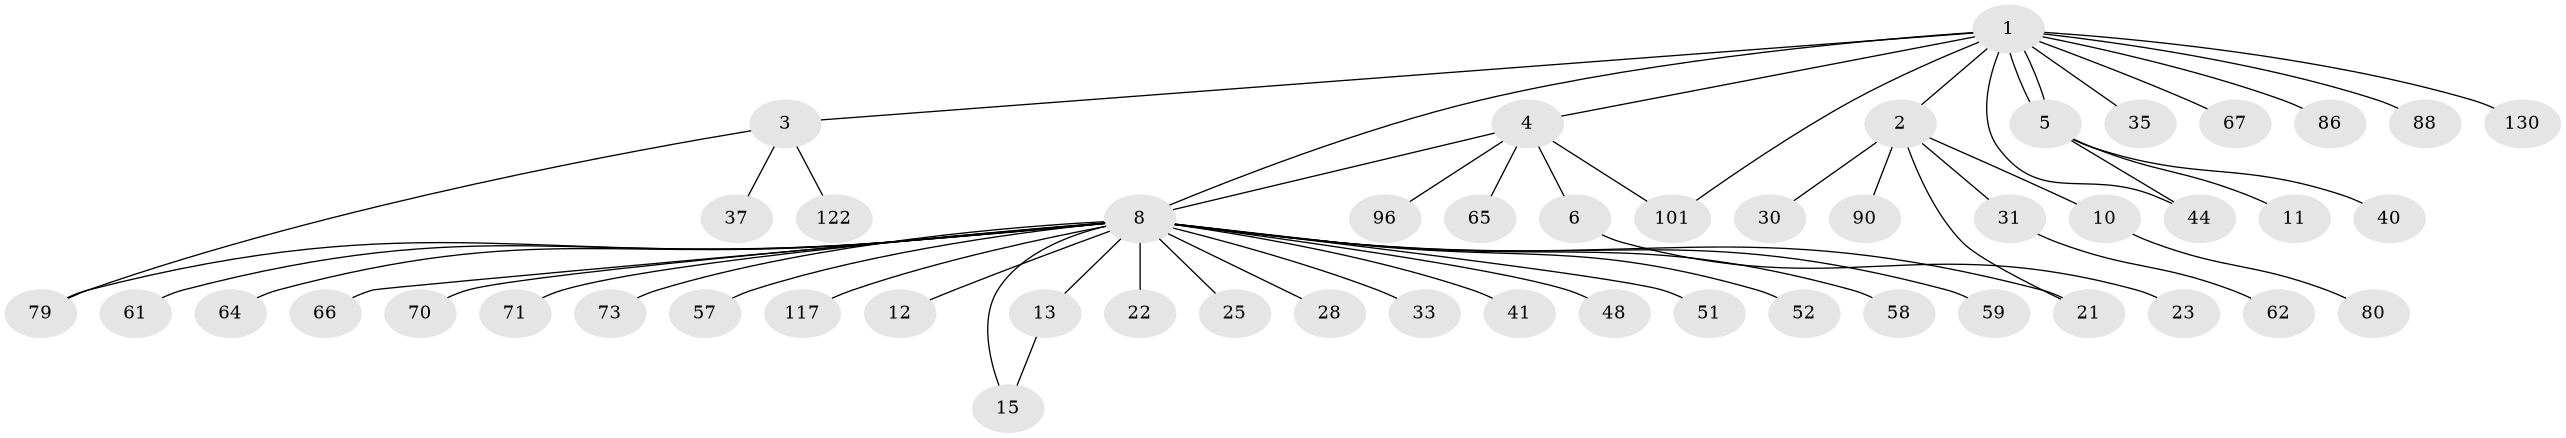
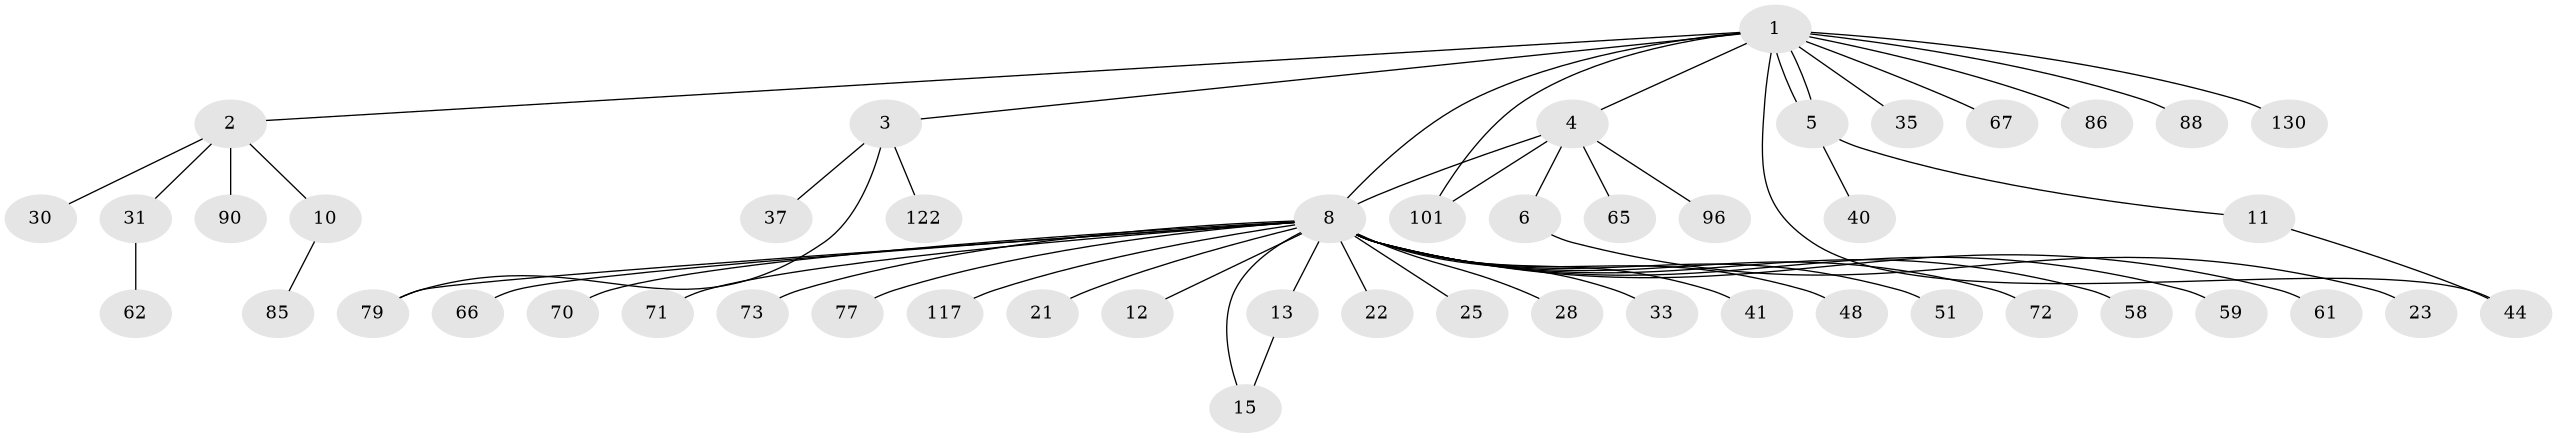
(2123, 171) -> (2391, 261)
(1964, 244) -> none
(231, 314) -> none
(705, 314) -> (848, 314)
(1804, 314) -> (2042, 314)
(2374, 314) -> (278, 314)
